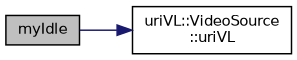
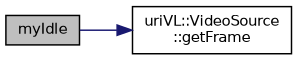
(212, 30) -> (212, 30)
